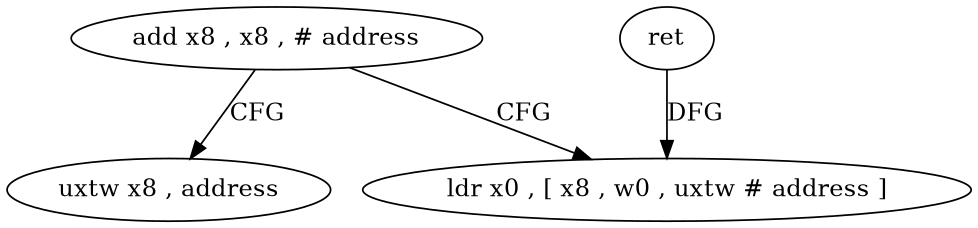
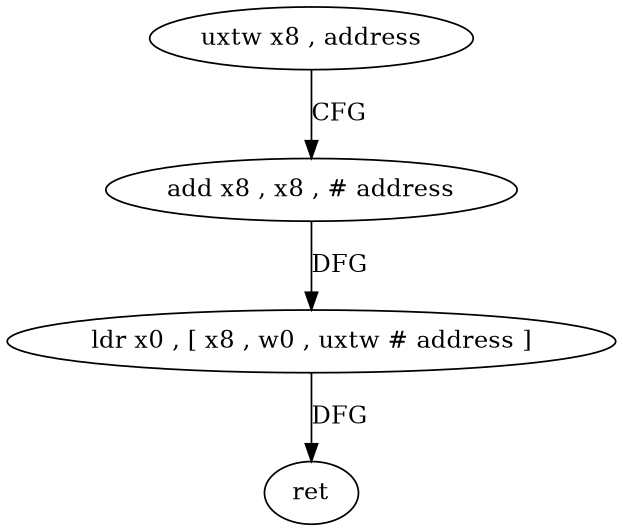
(667, 105) -> (311, 408)
(228, 107) -> (311, 105)
(524, 114) -> (340, 266)
